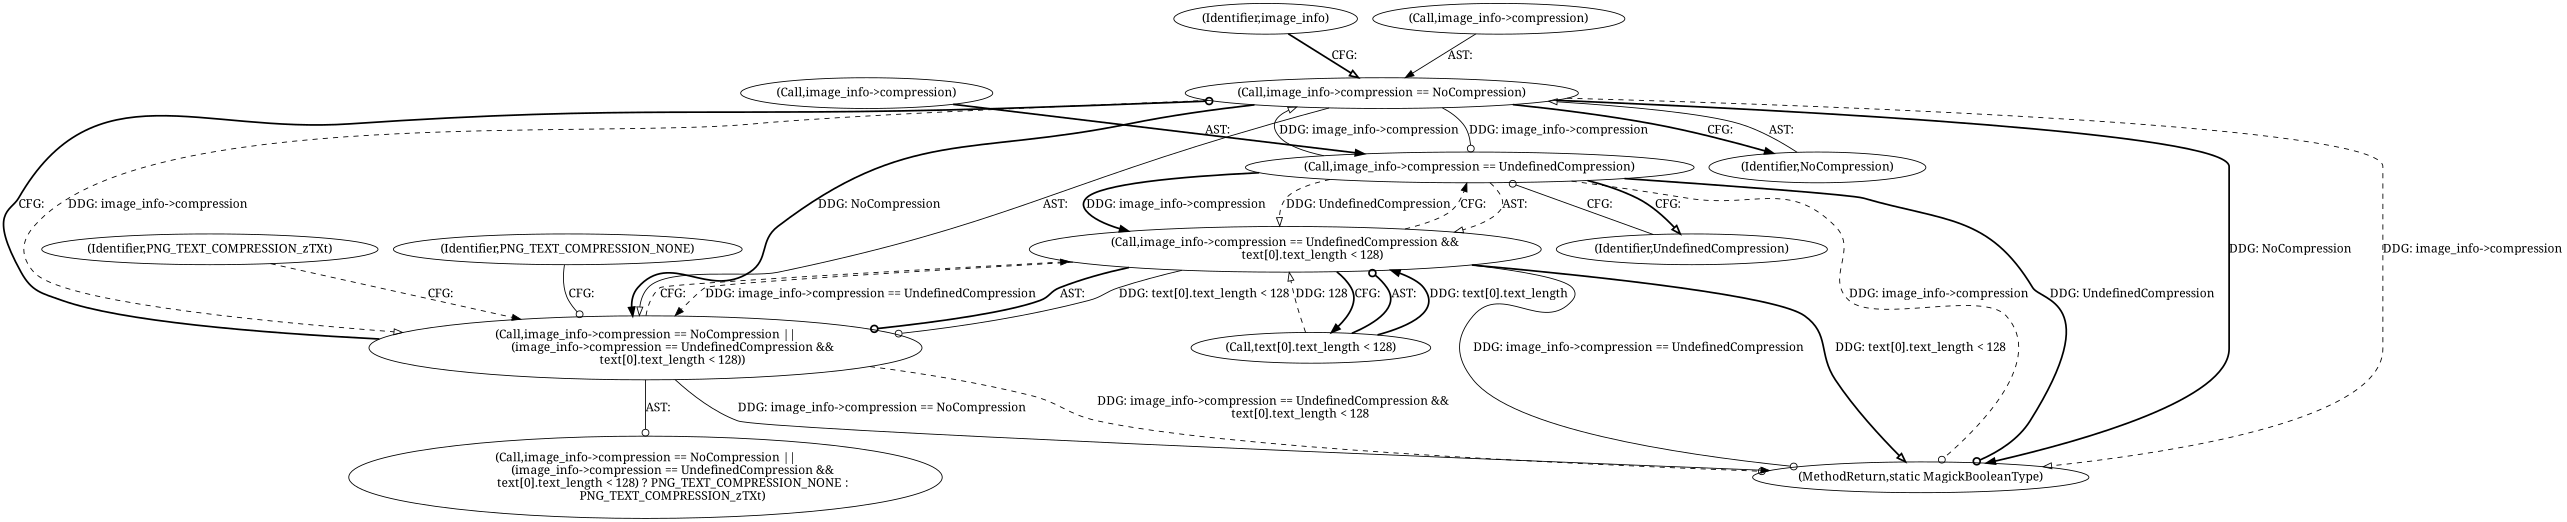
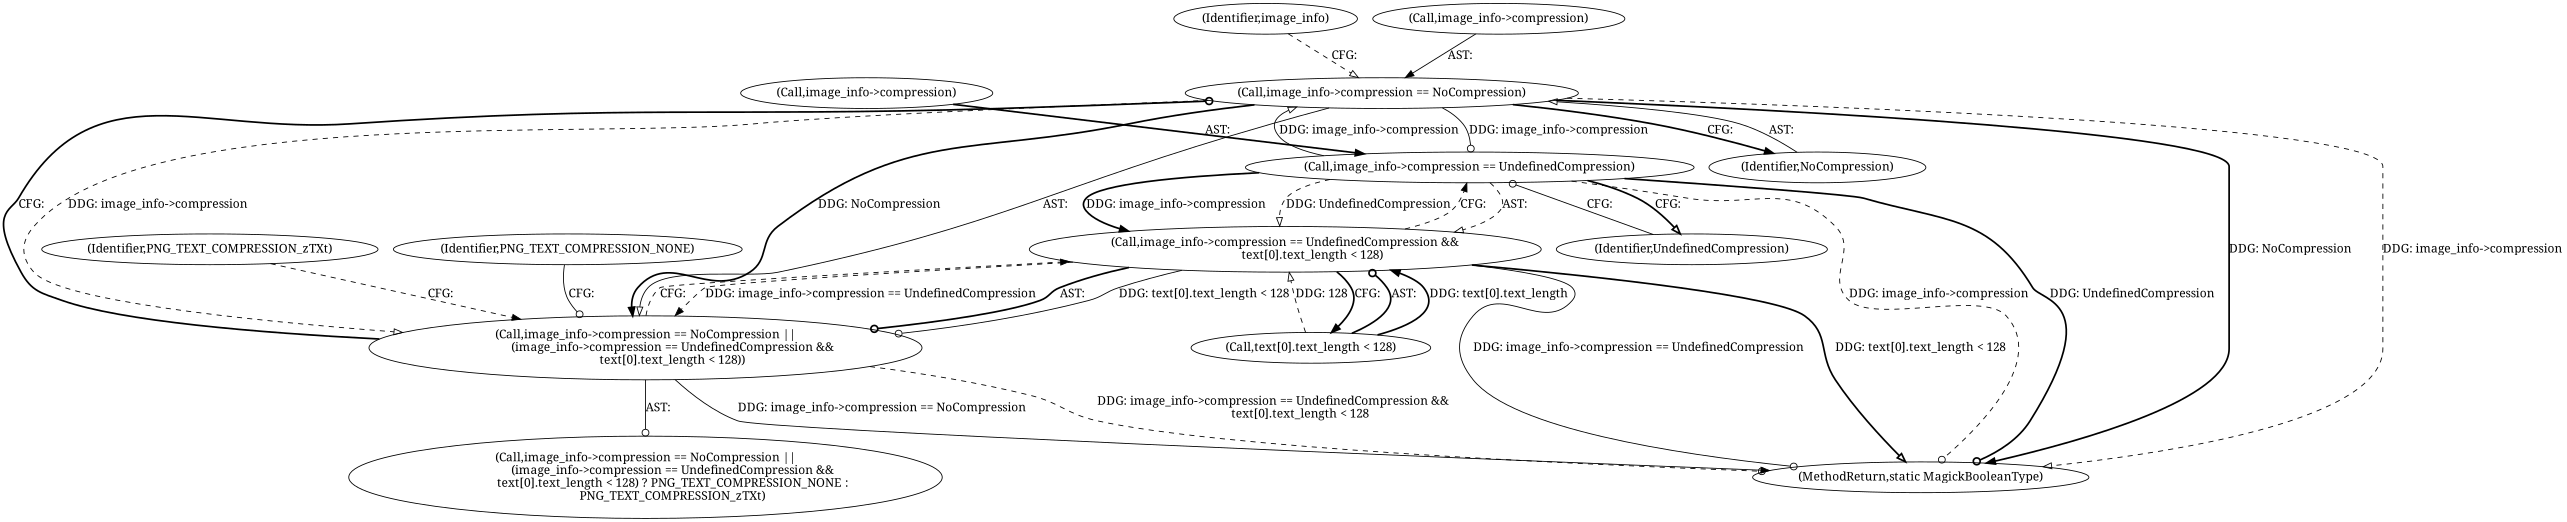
(1320, 53) -> (1320, 53)
